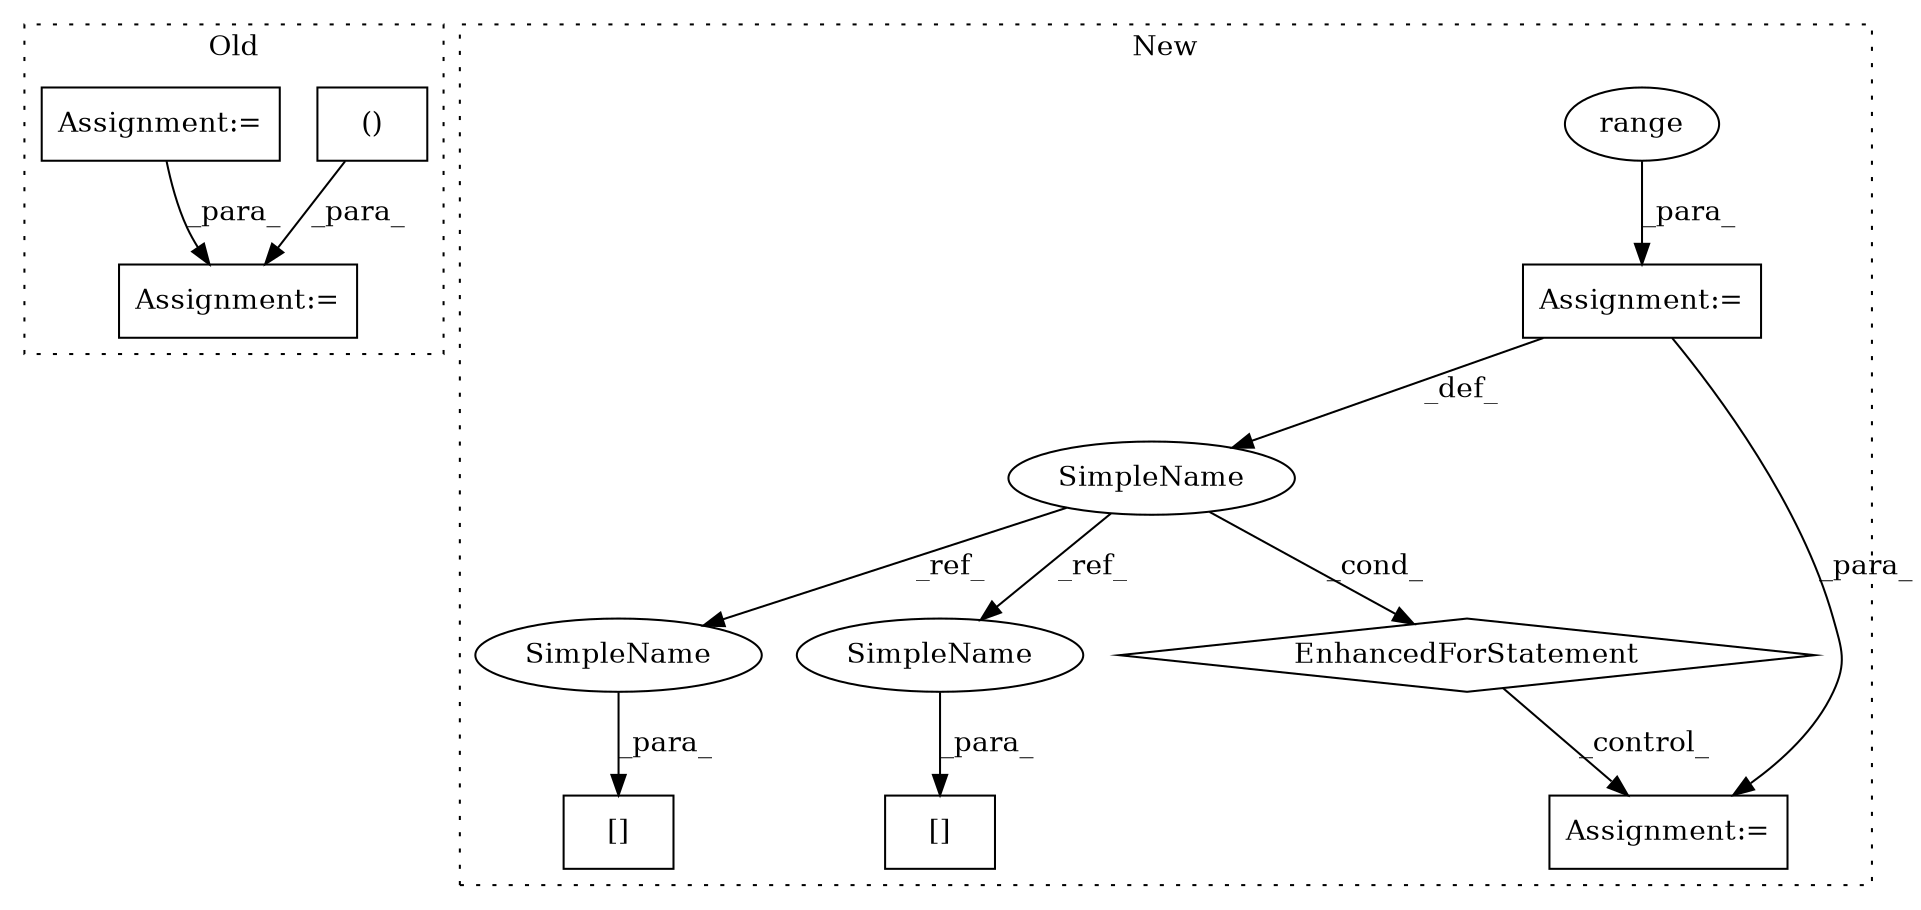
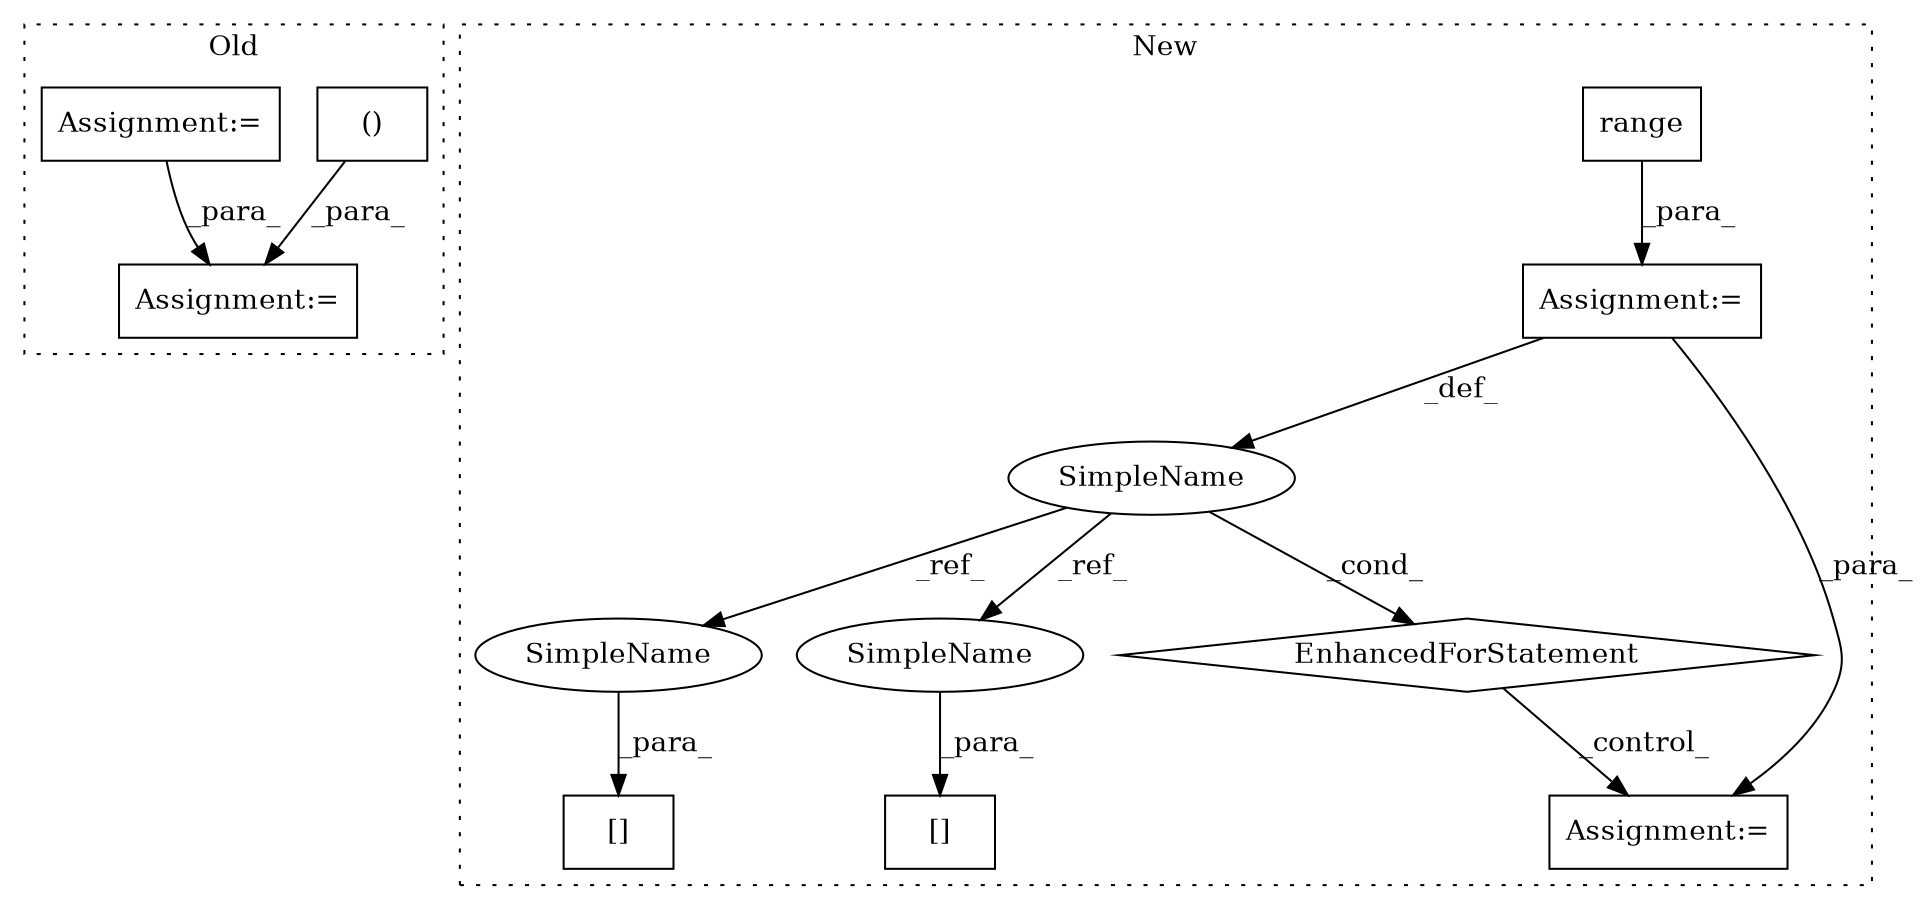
(1642, 124) -> (1642, 124)
